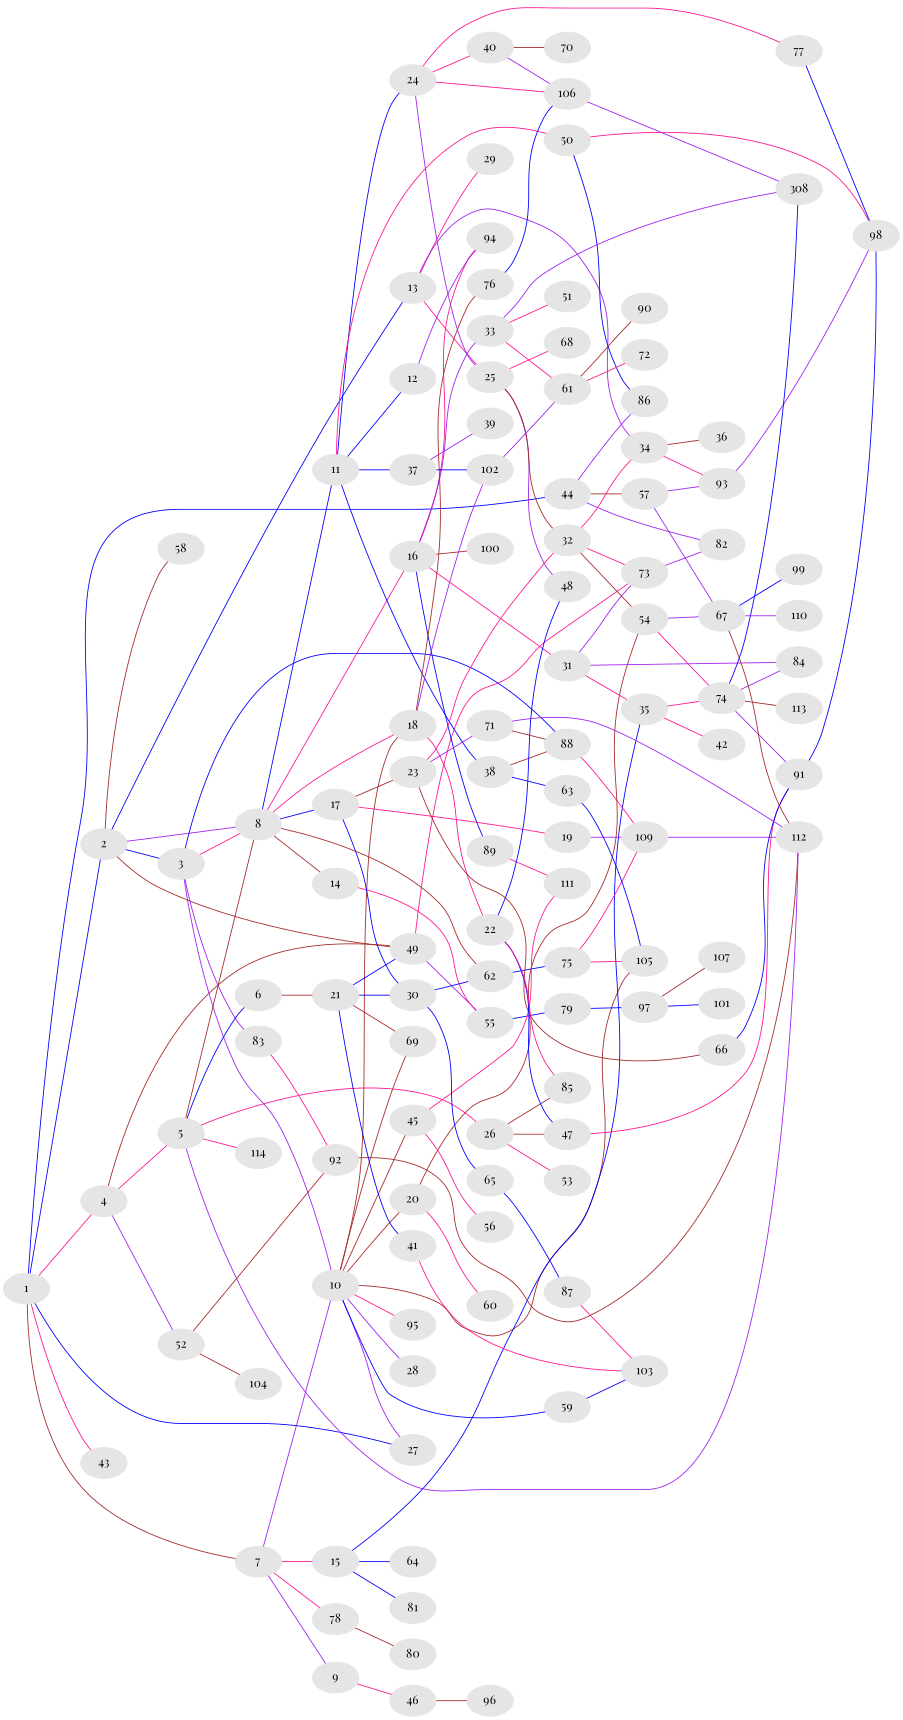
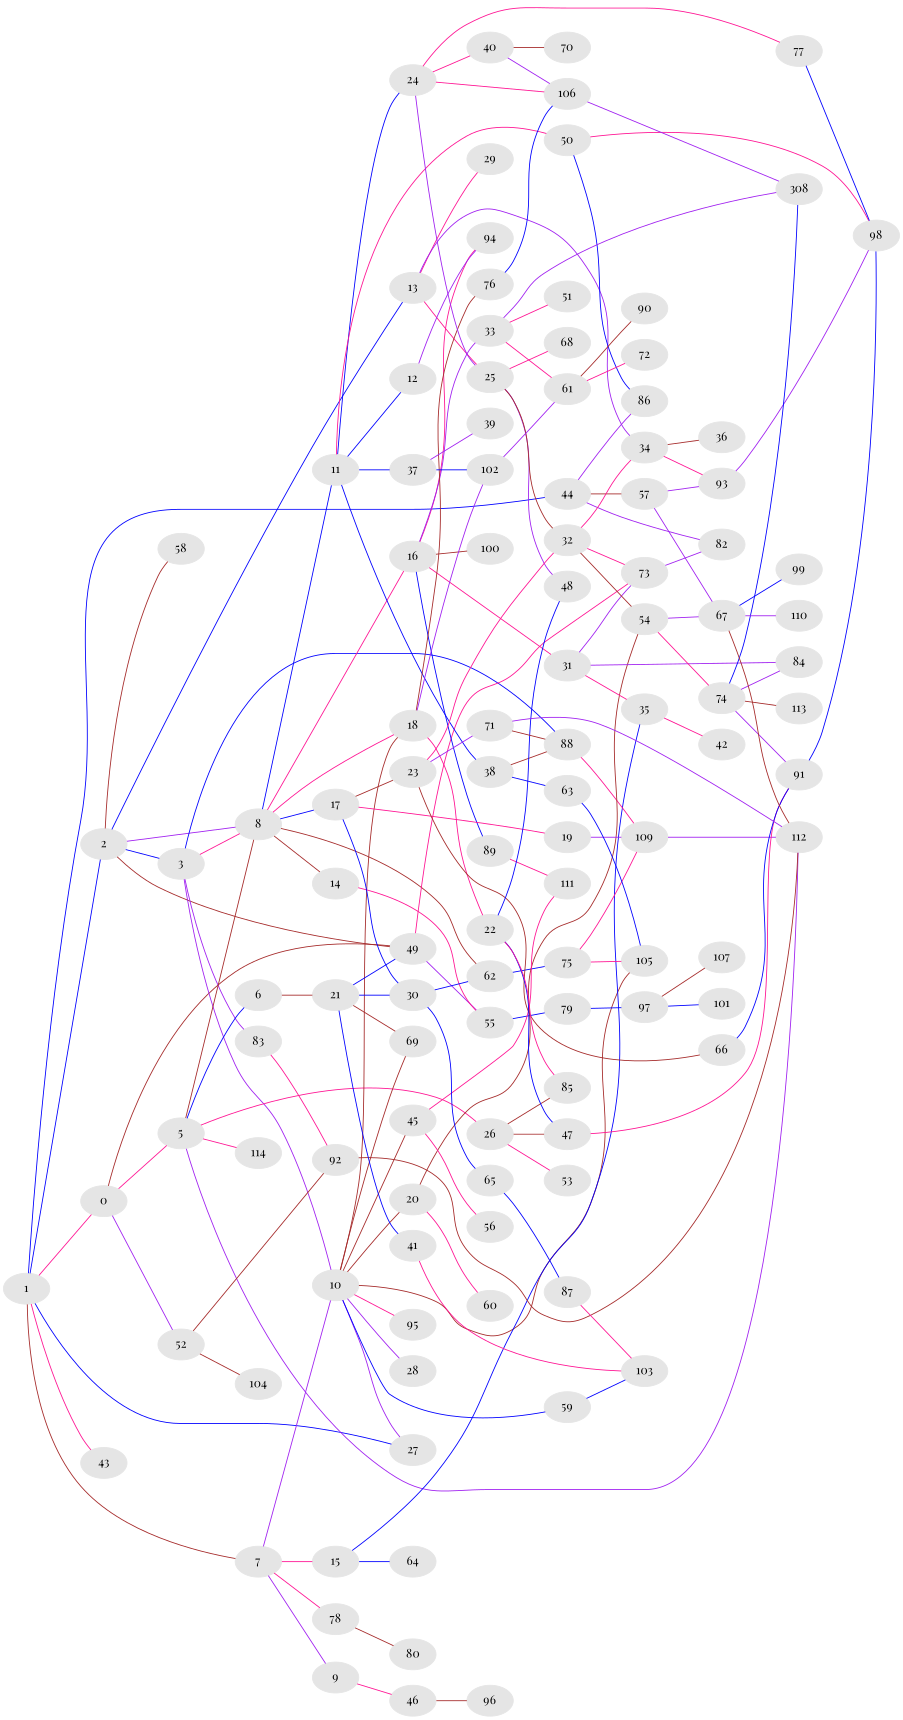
(683, 704) -> none
(104, 1201) -> (104, 1201)
(413, 1608) -> none
